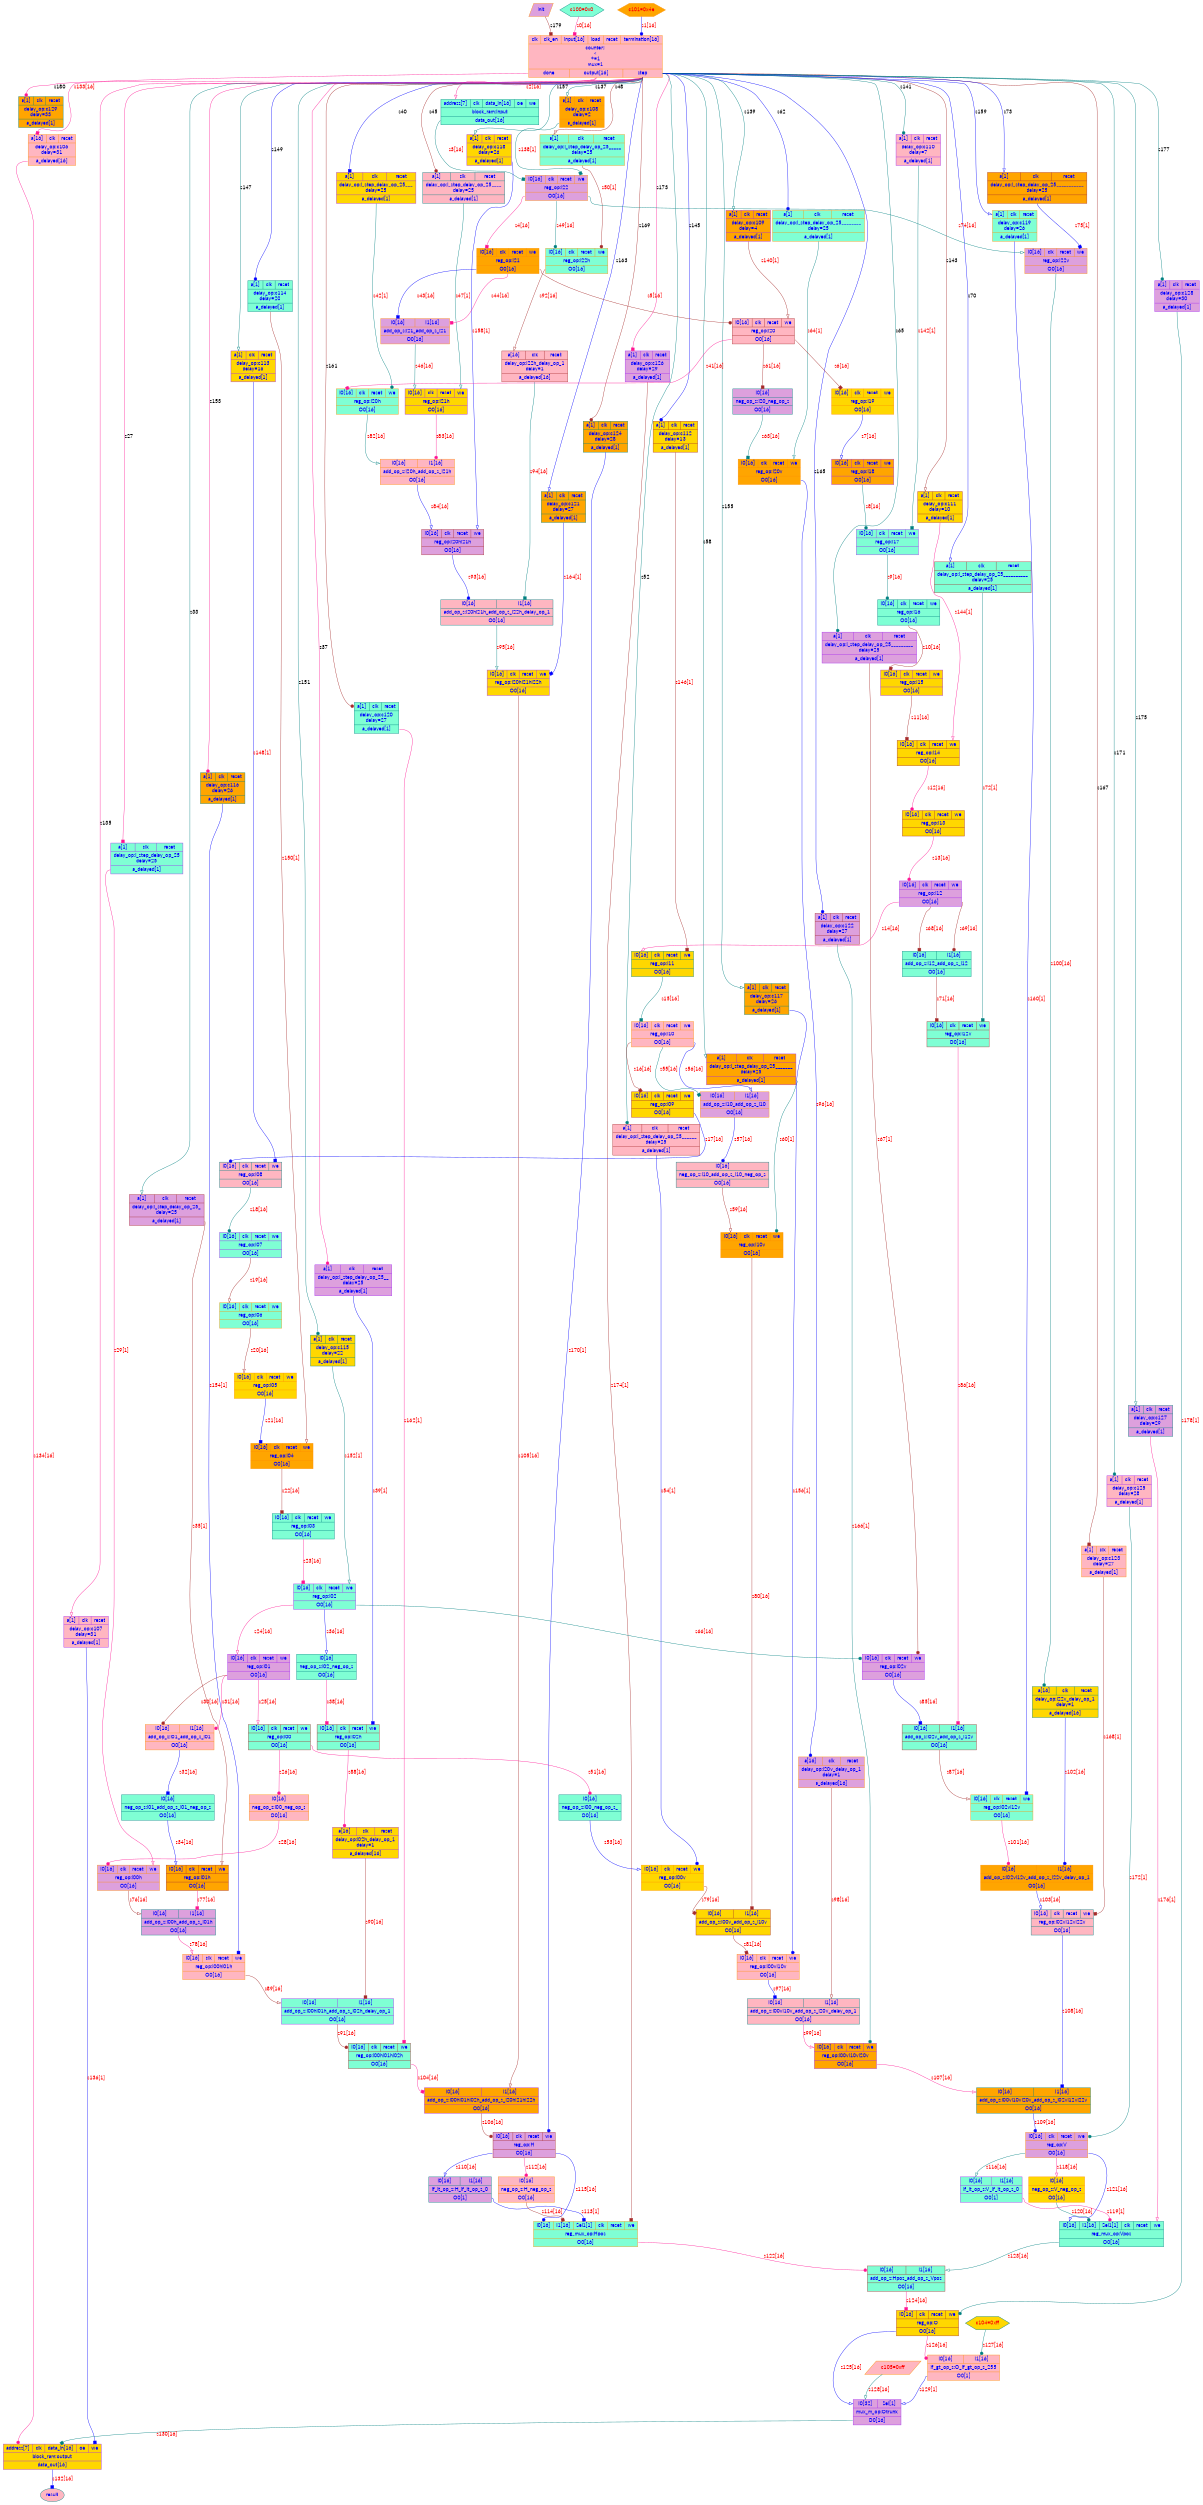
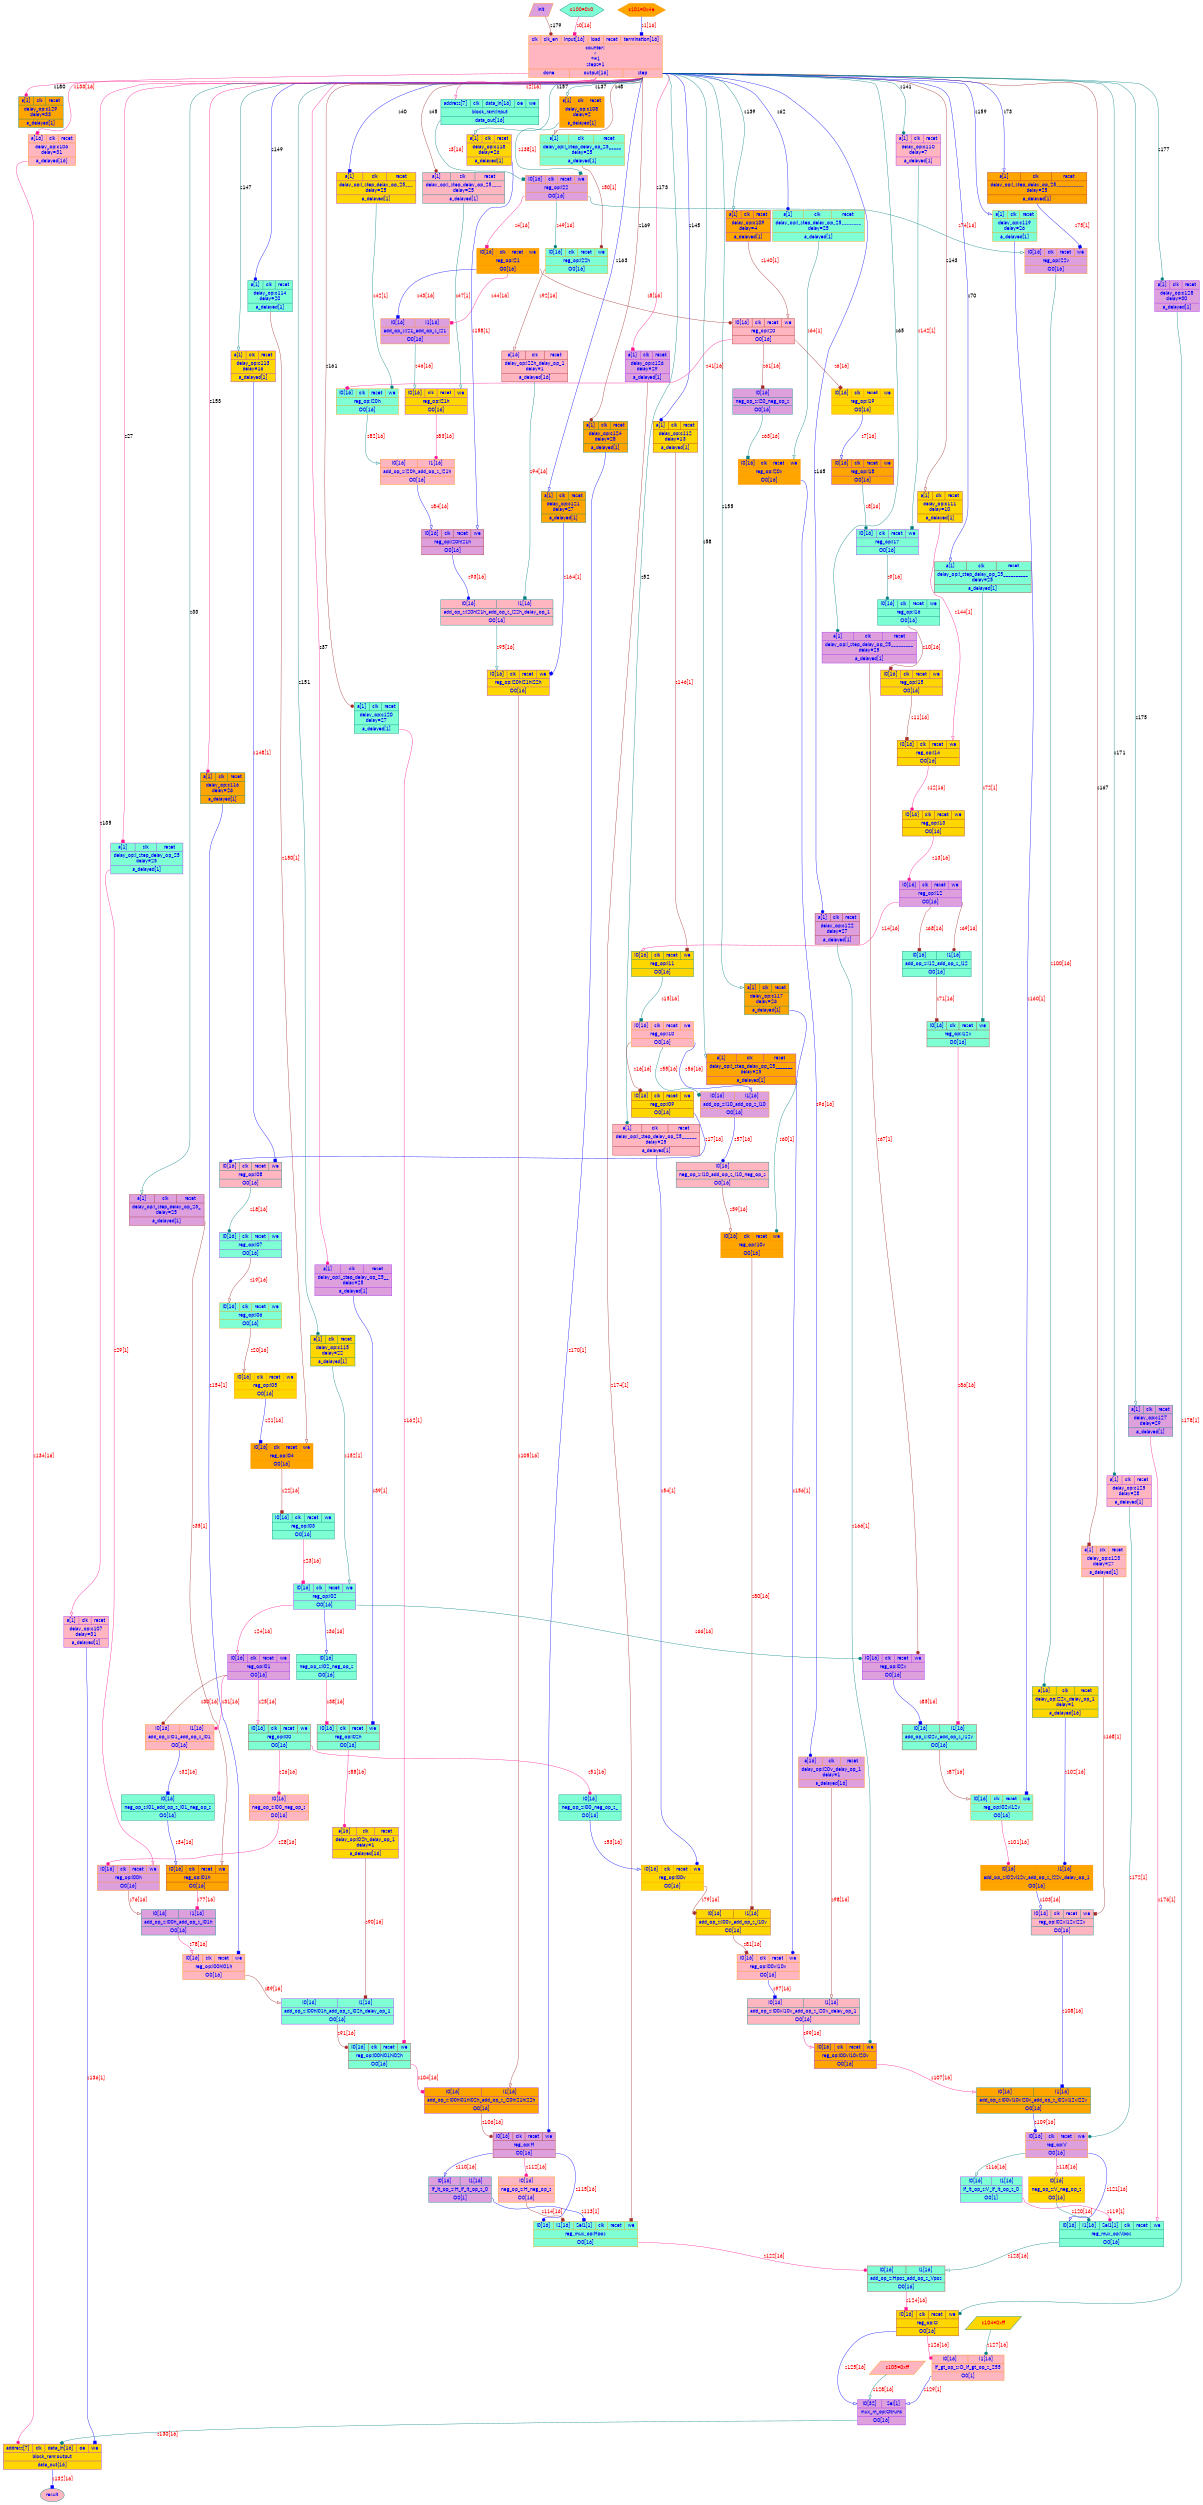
(549, 24) -> (549, 24)
(642, 24) -> (642, 24)
(596, 65) -> (596, 65)
(987, 2323) -> (993, 2323)
